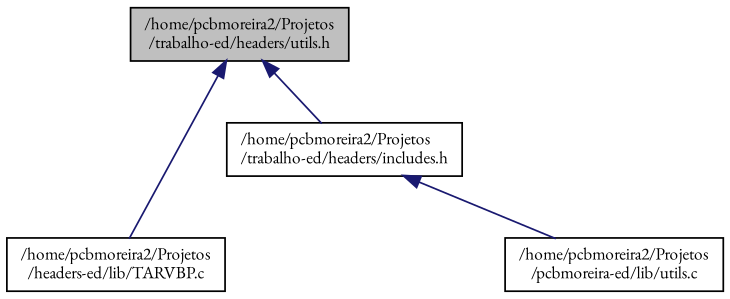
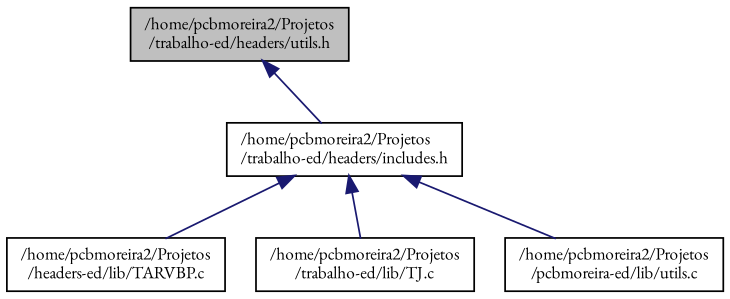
(174, 157) -> (222, 211)
none -> (365, 265)
